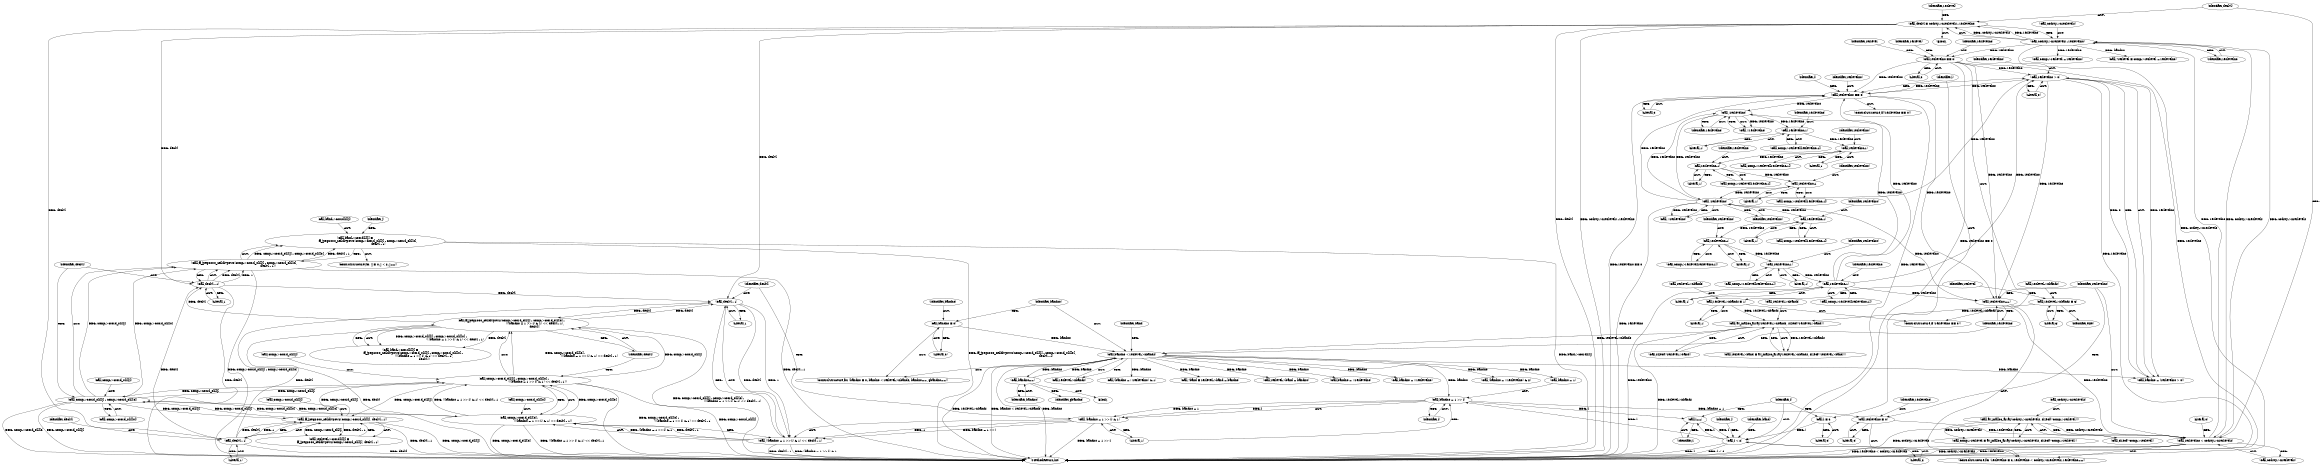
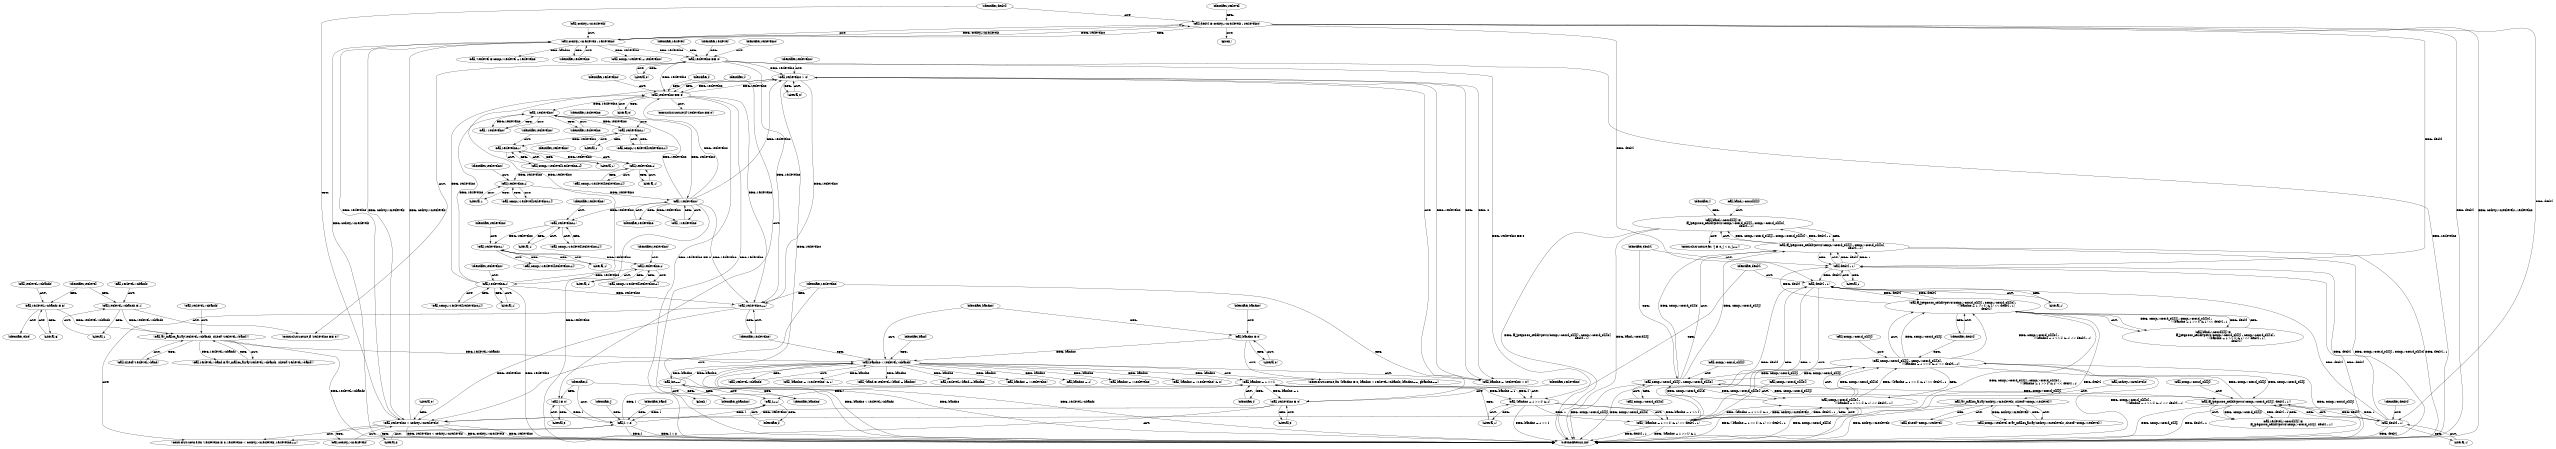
(2008, 370) -> (1389, 373)
(1023, 380) -> (672, 382)
(1511, 392) -> none
